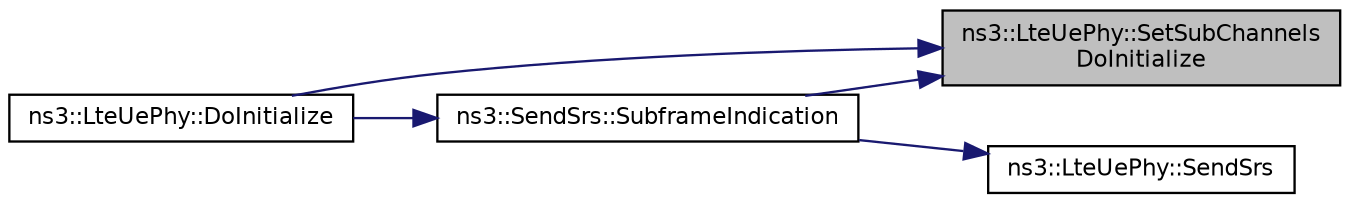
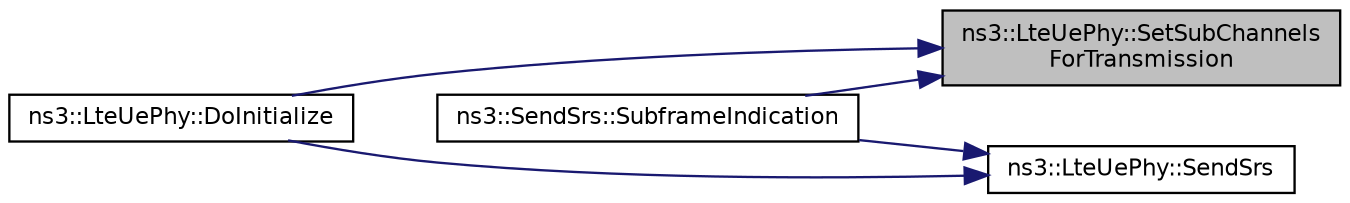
(1141, 48) -> (1141, 48)
(383, 118) -> (625, 174)
